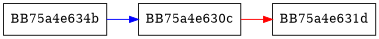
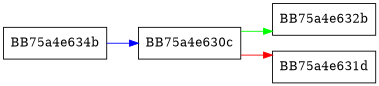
none -> (324, 19)
